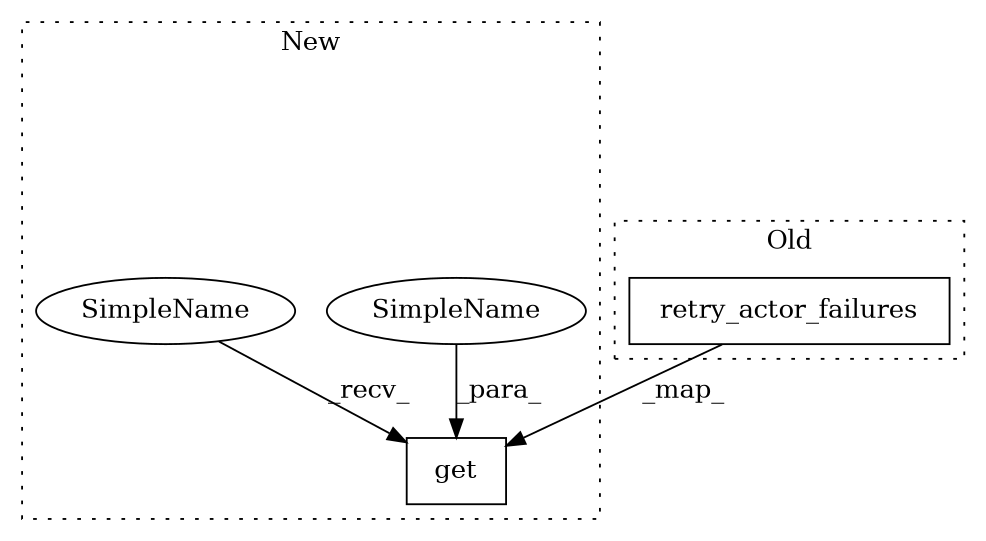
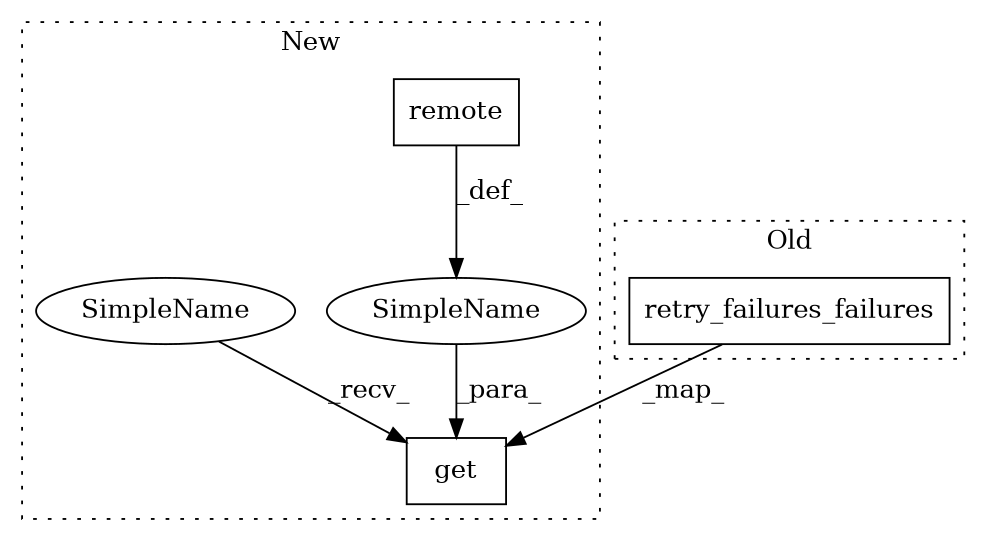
none -> (456, 112)
(789, 311) -> (789, 311)
